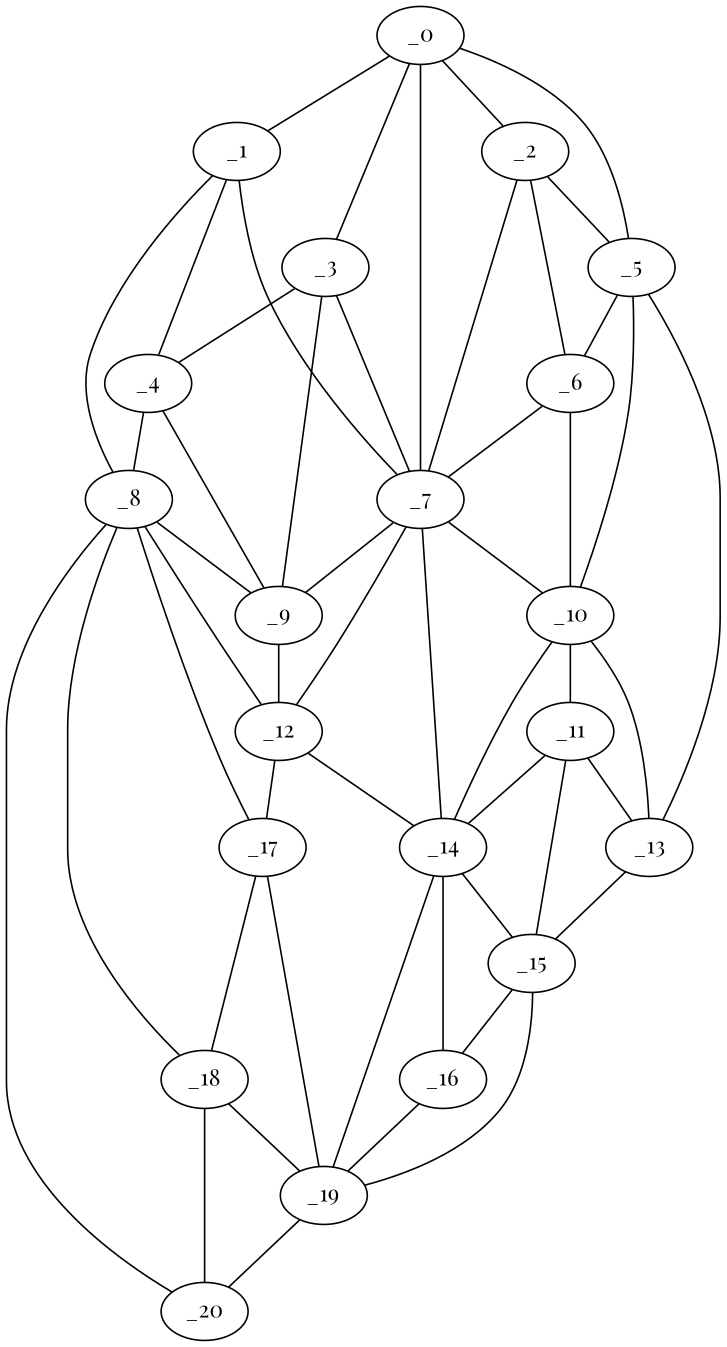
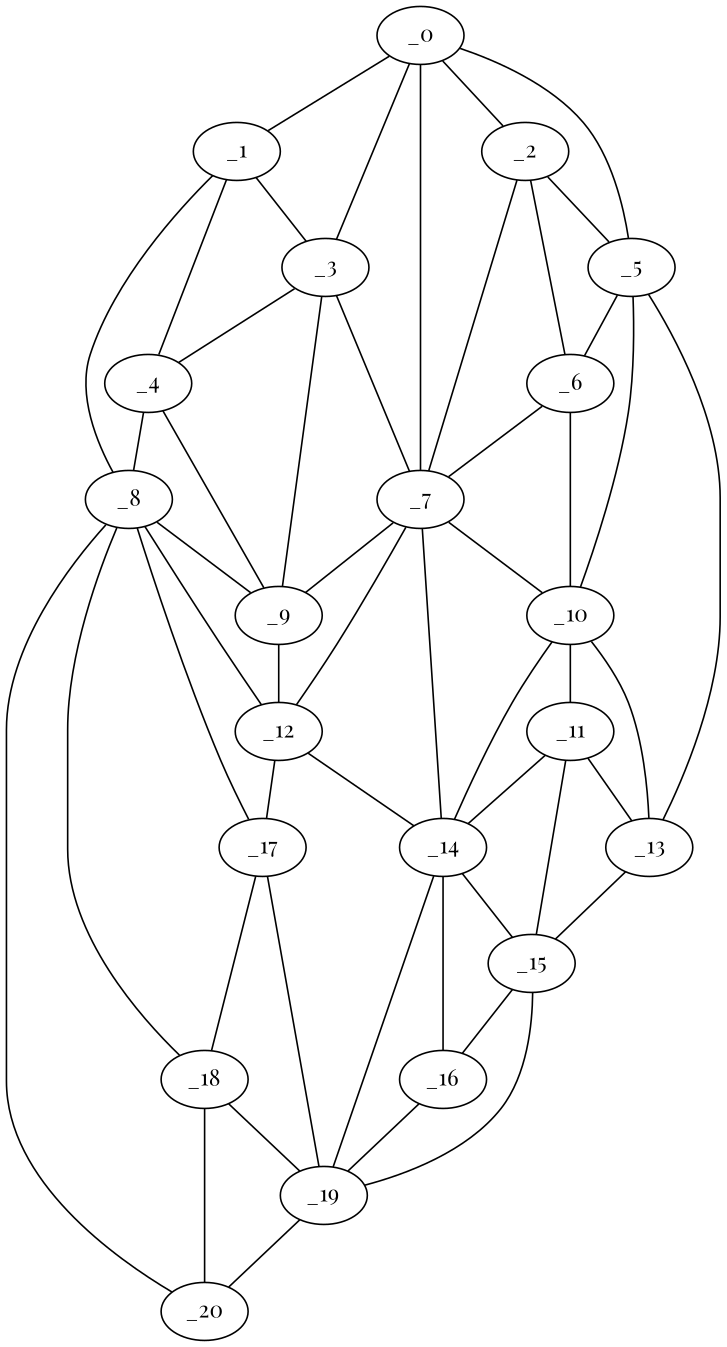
(292, 341) -> (281, 209)
